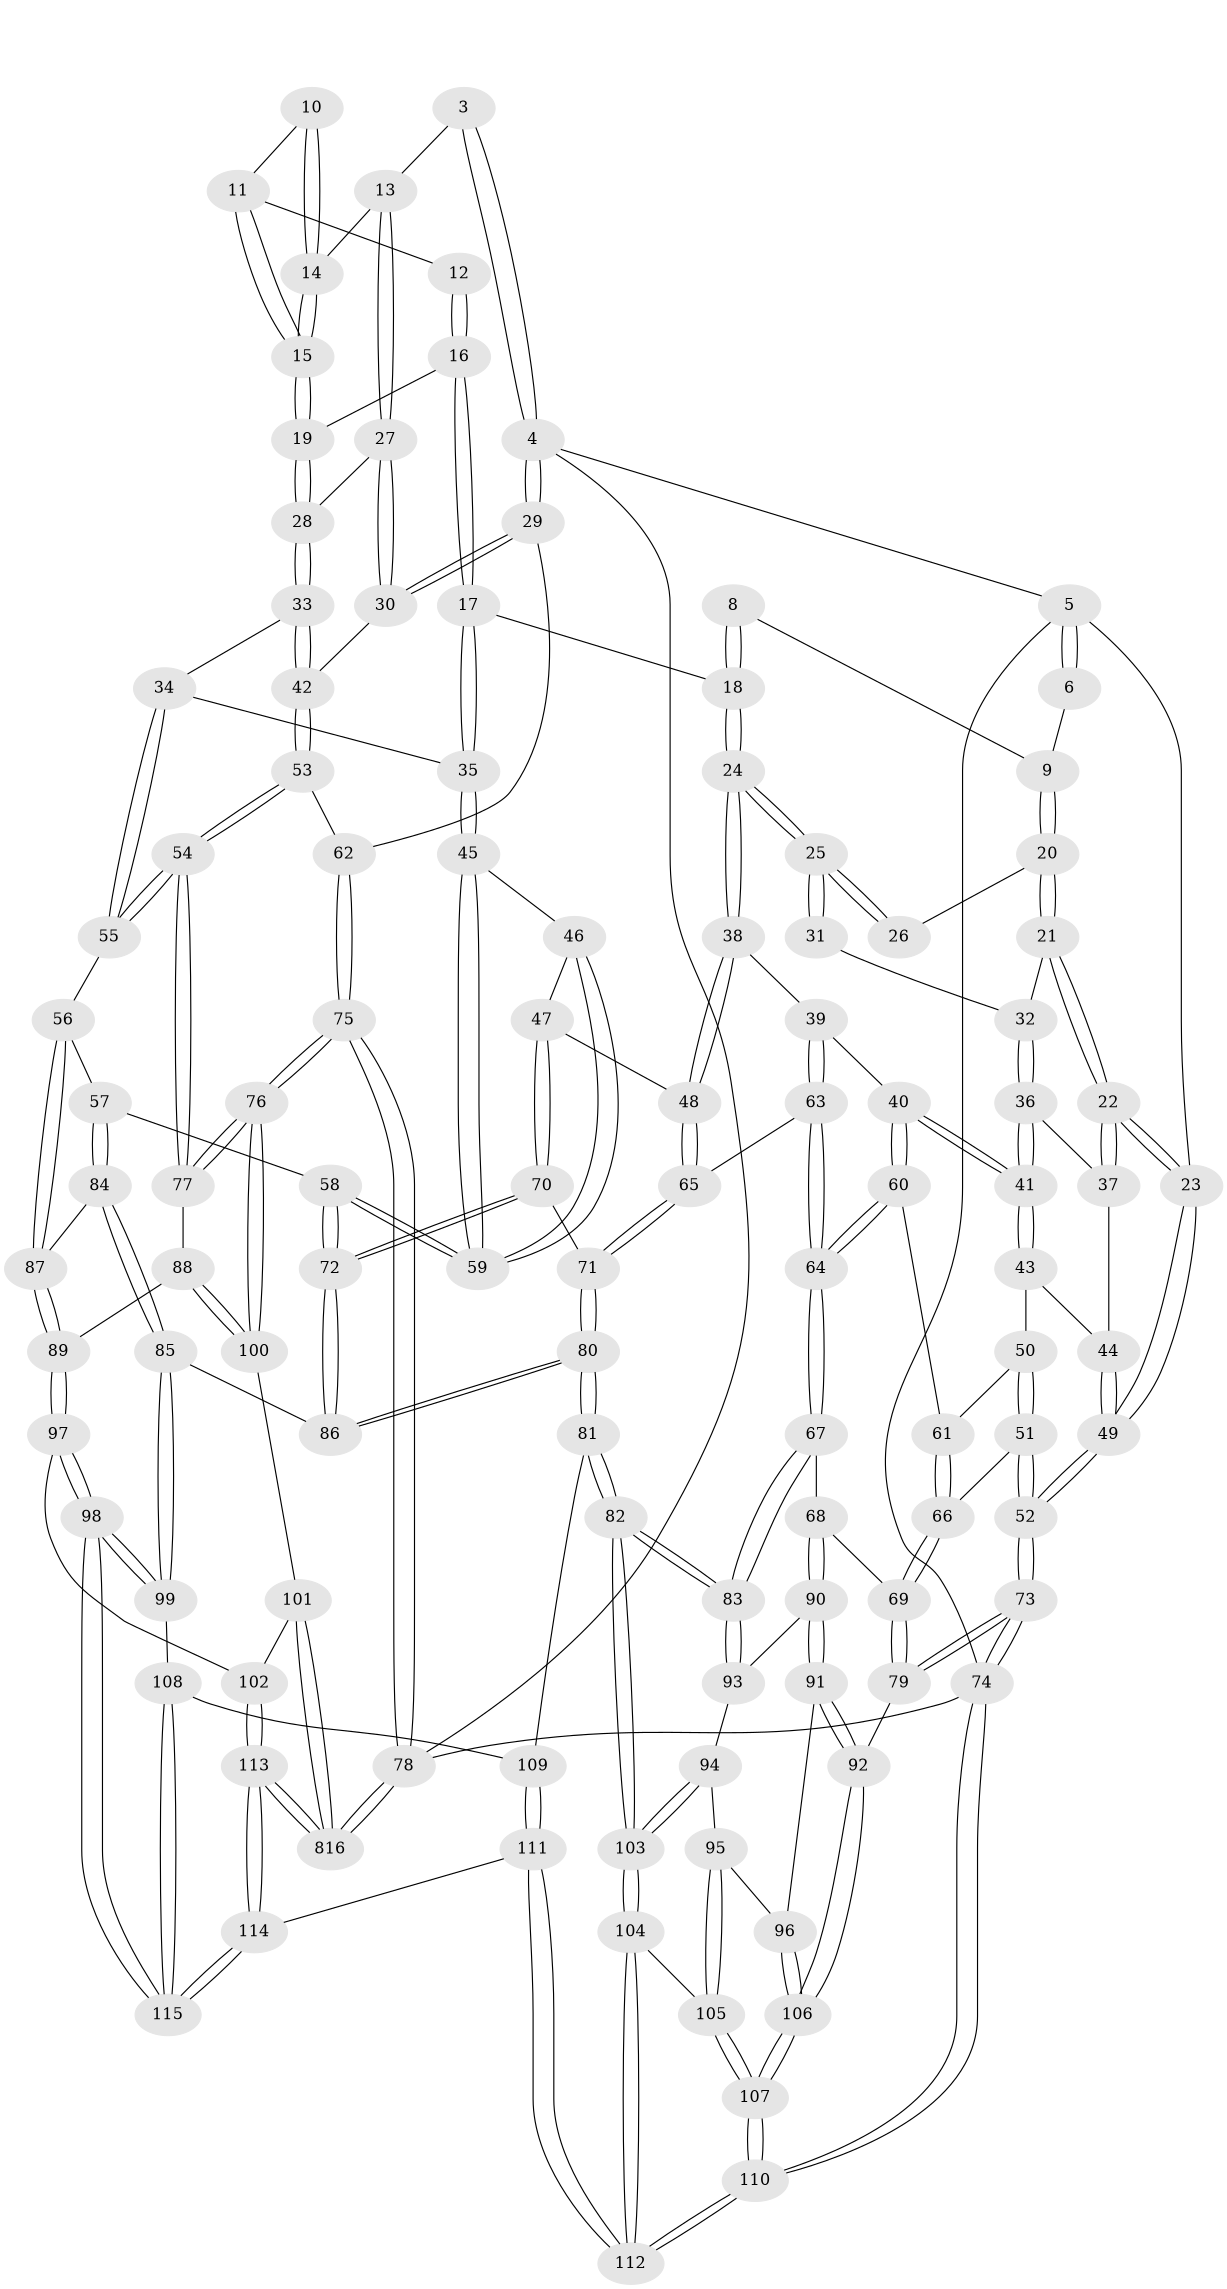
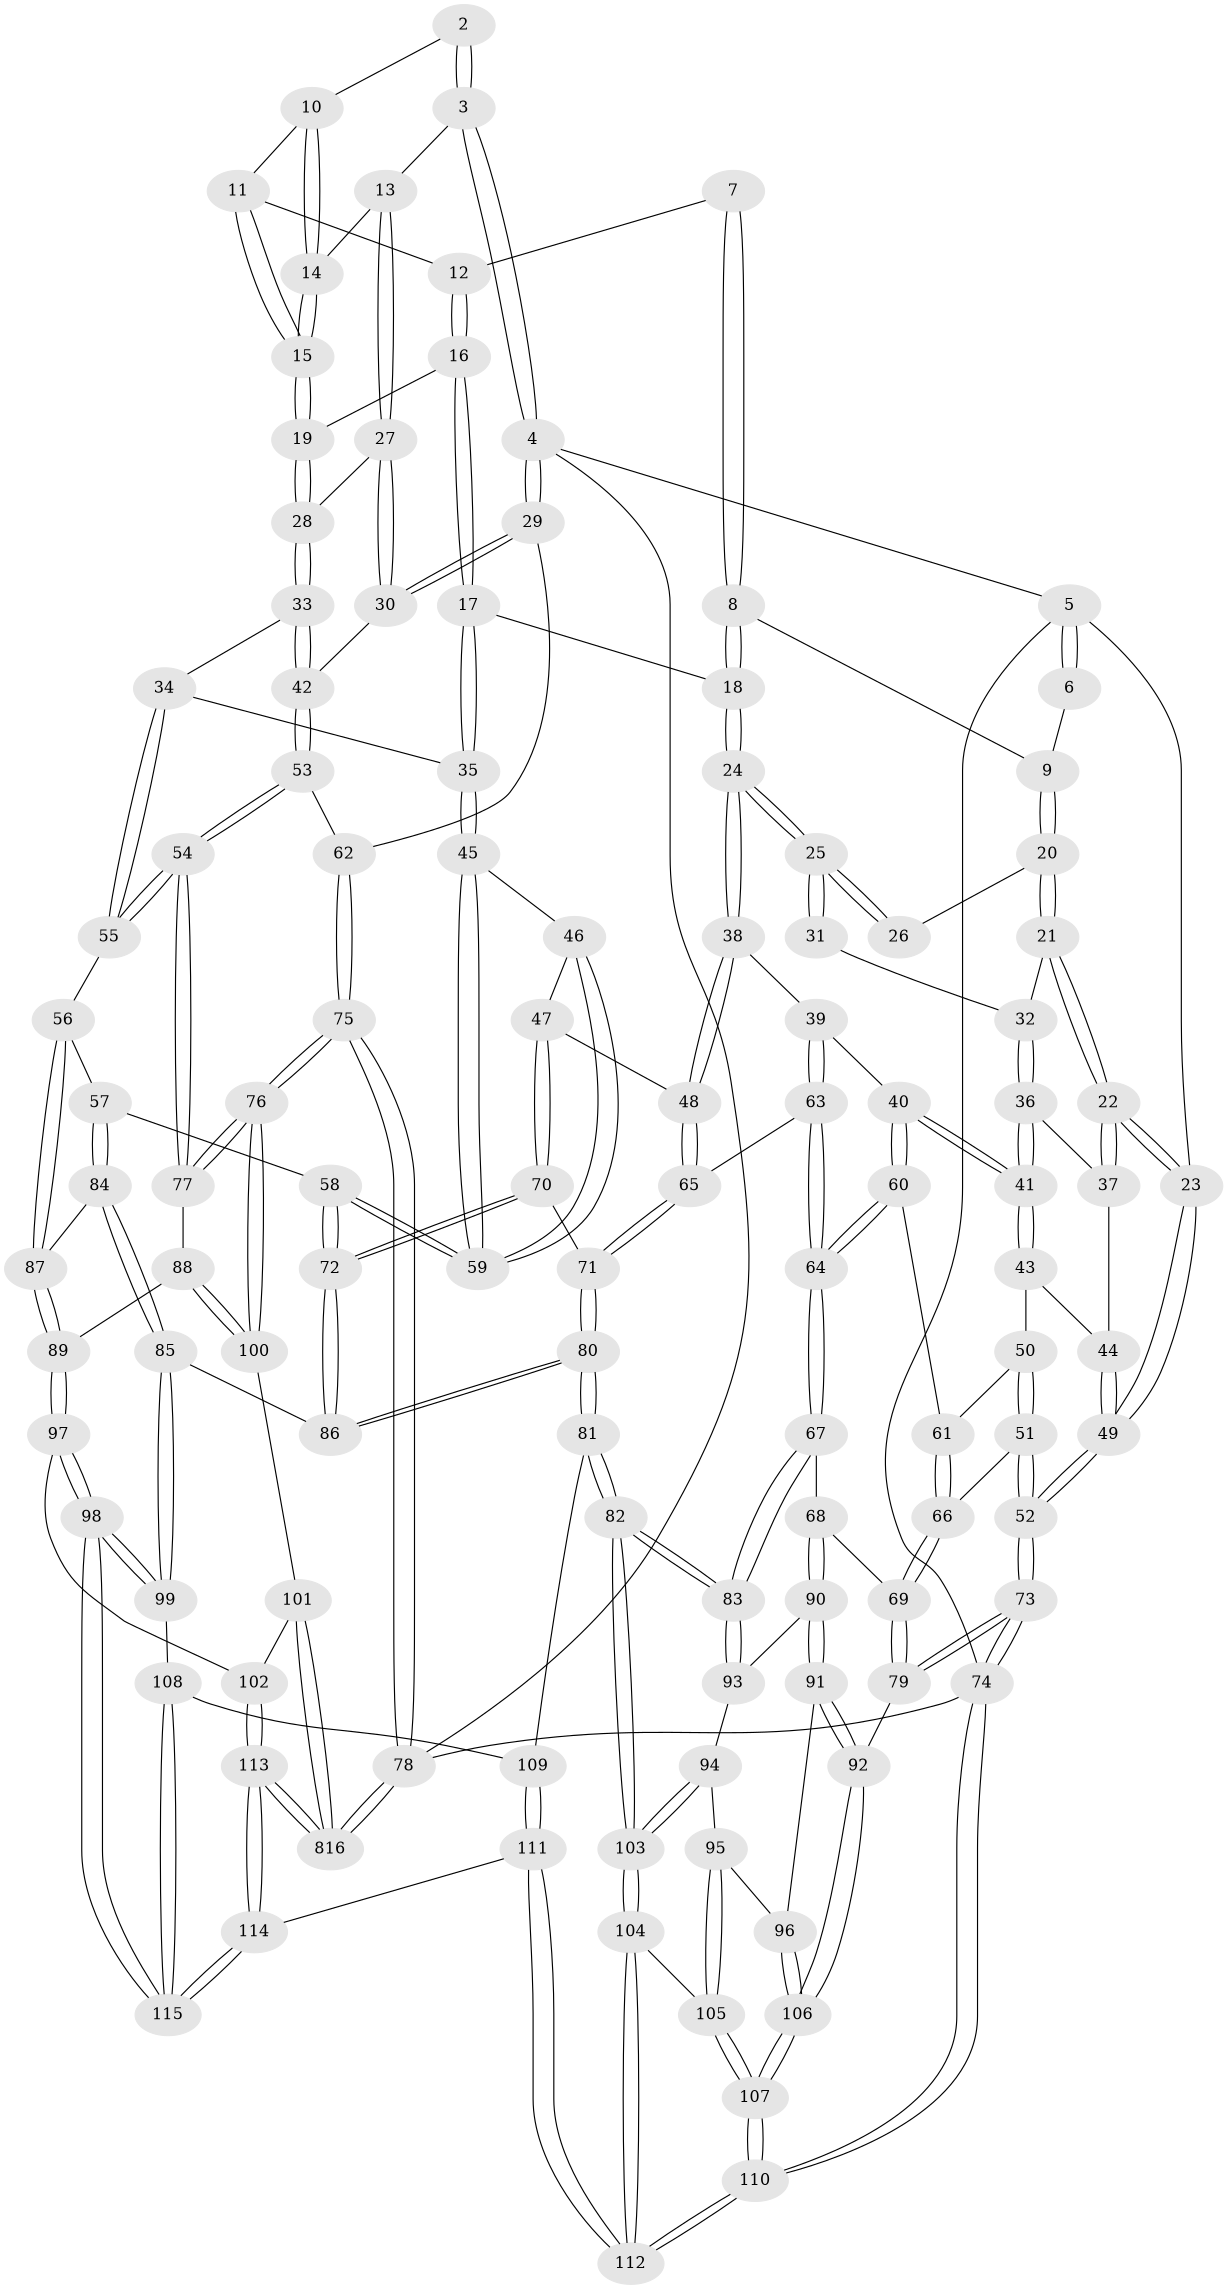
none -> (464, 25)
none -> (733, 191)
